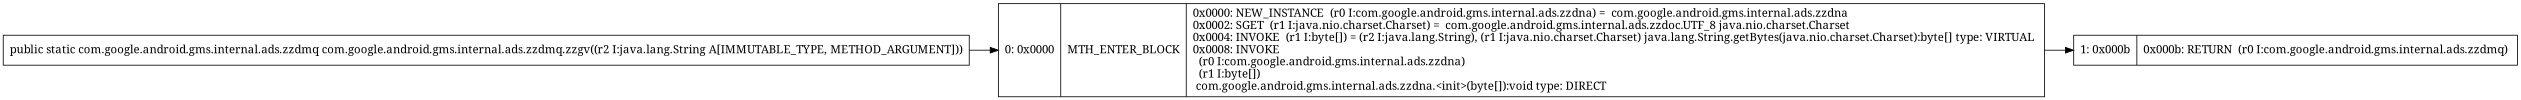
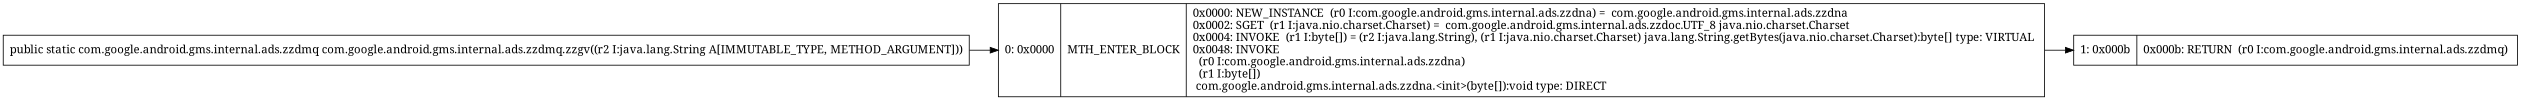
(1239, 50) -> (1239, 50)
